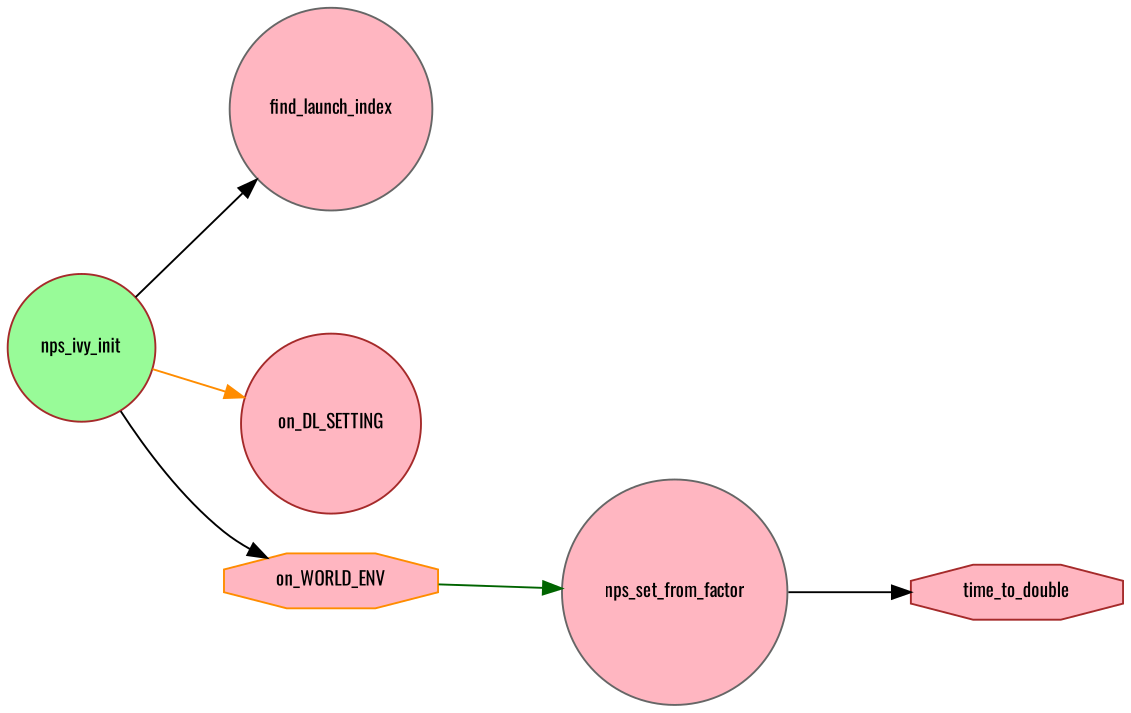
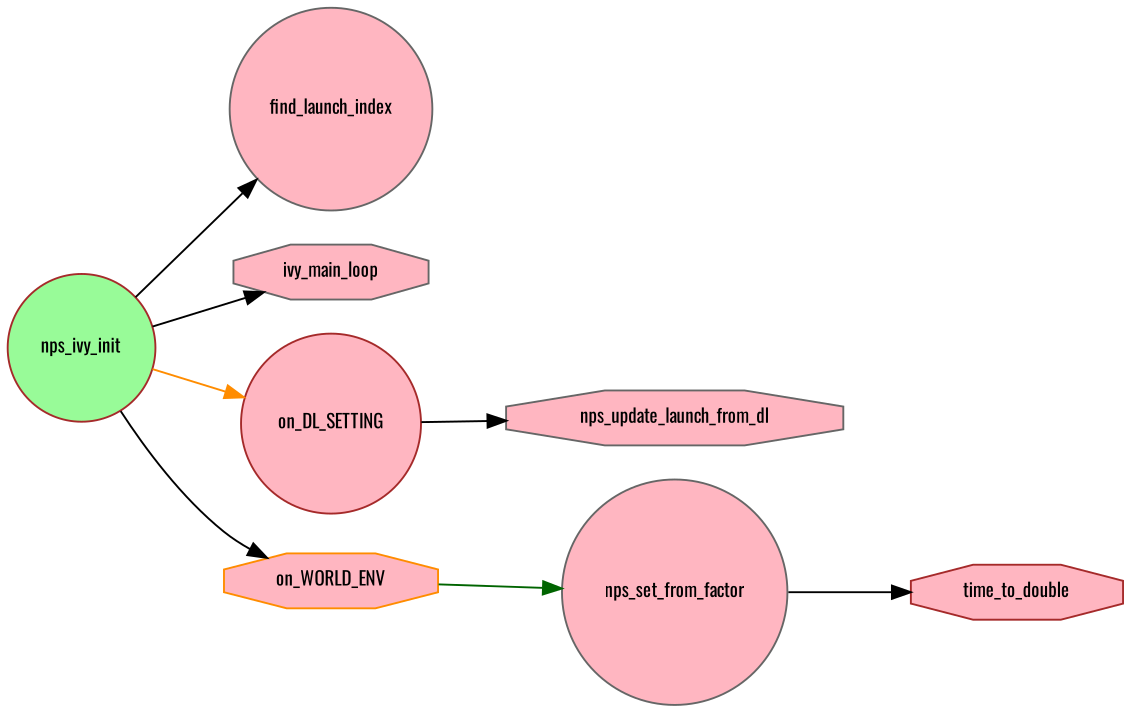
none -> (331, 272)
none -> (675, 418)
